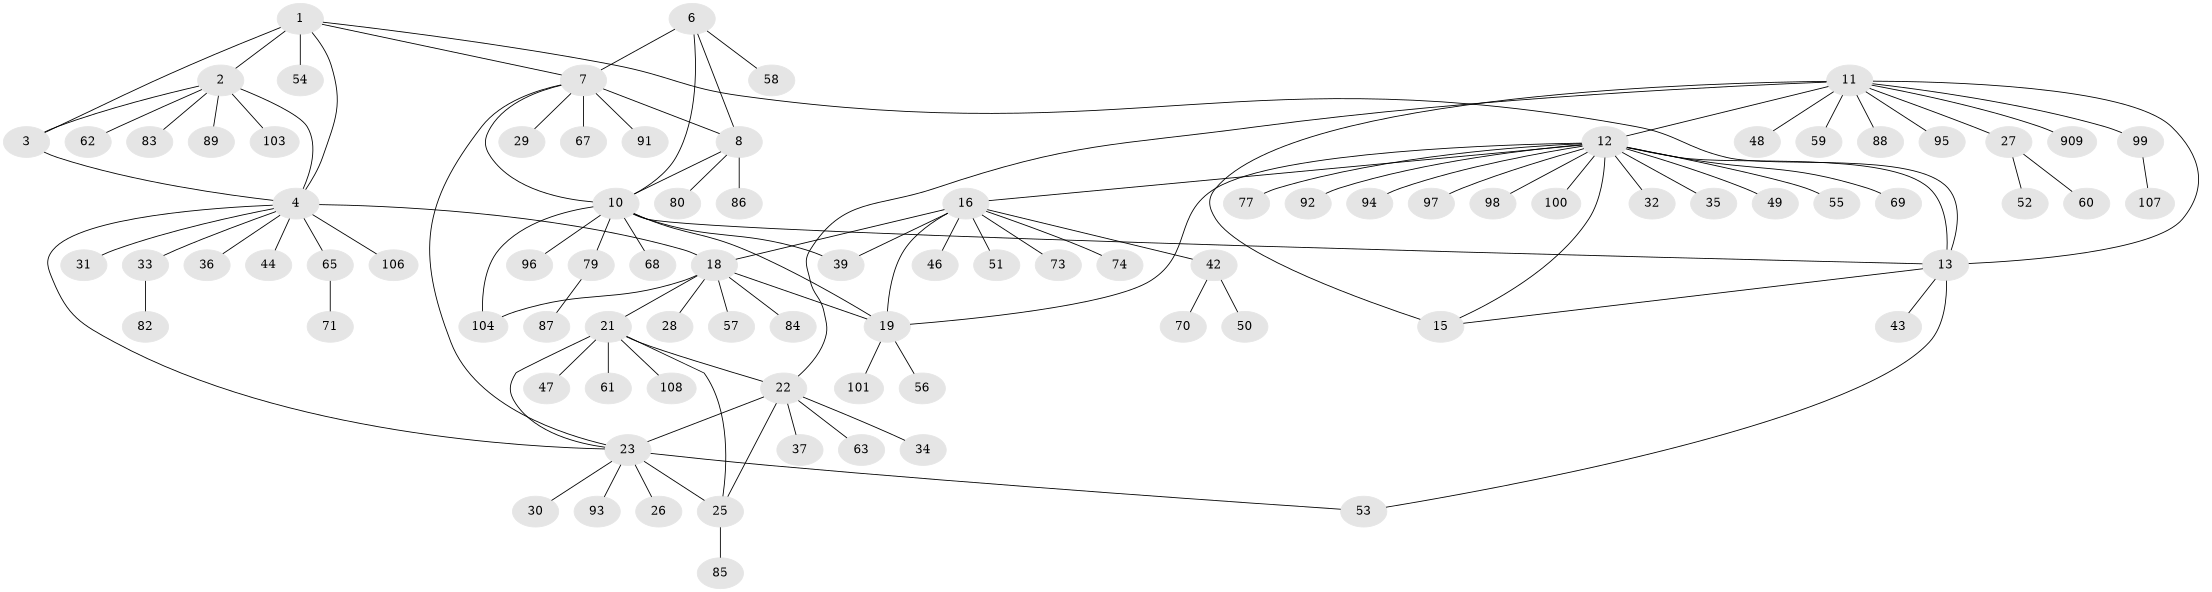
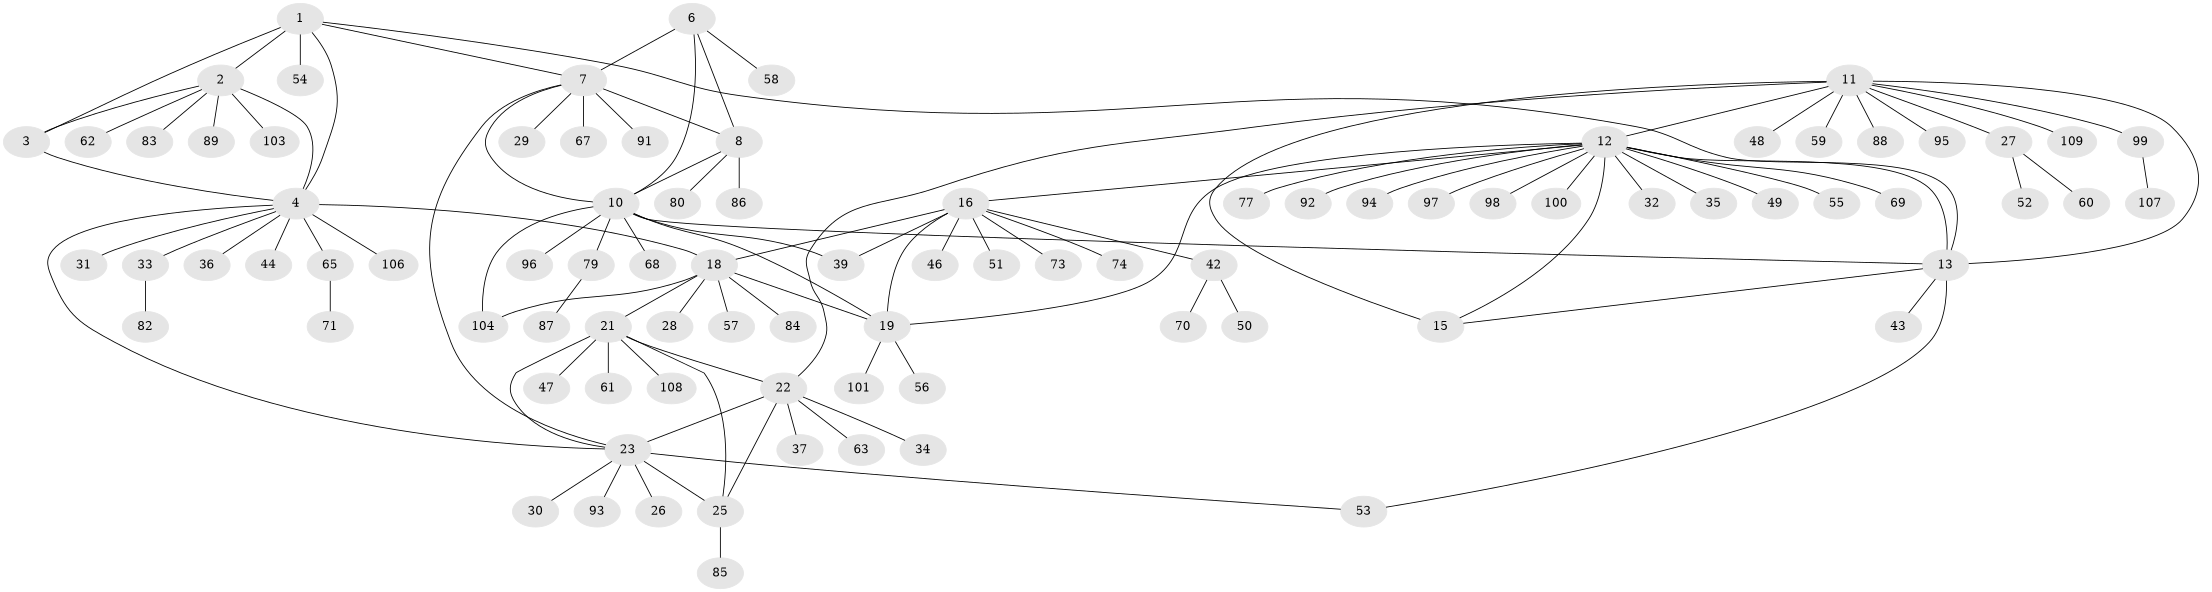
(2072, 142) -> (2072, 142)
